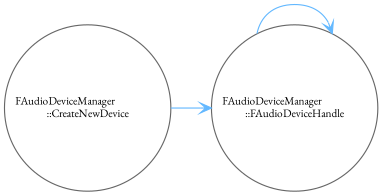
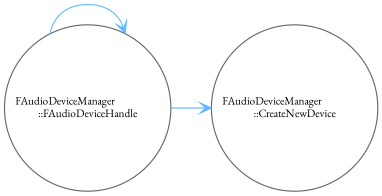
(185, 108) -> (185, 108)
